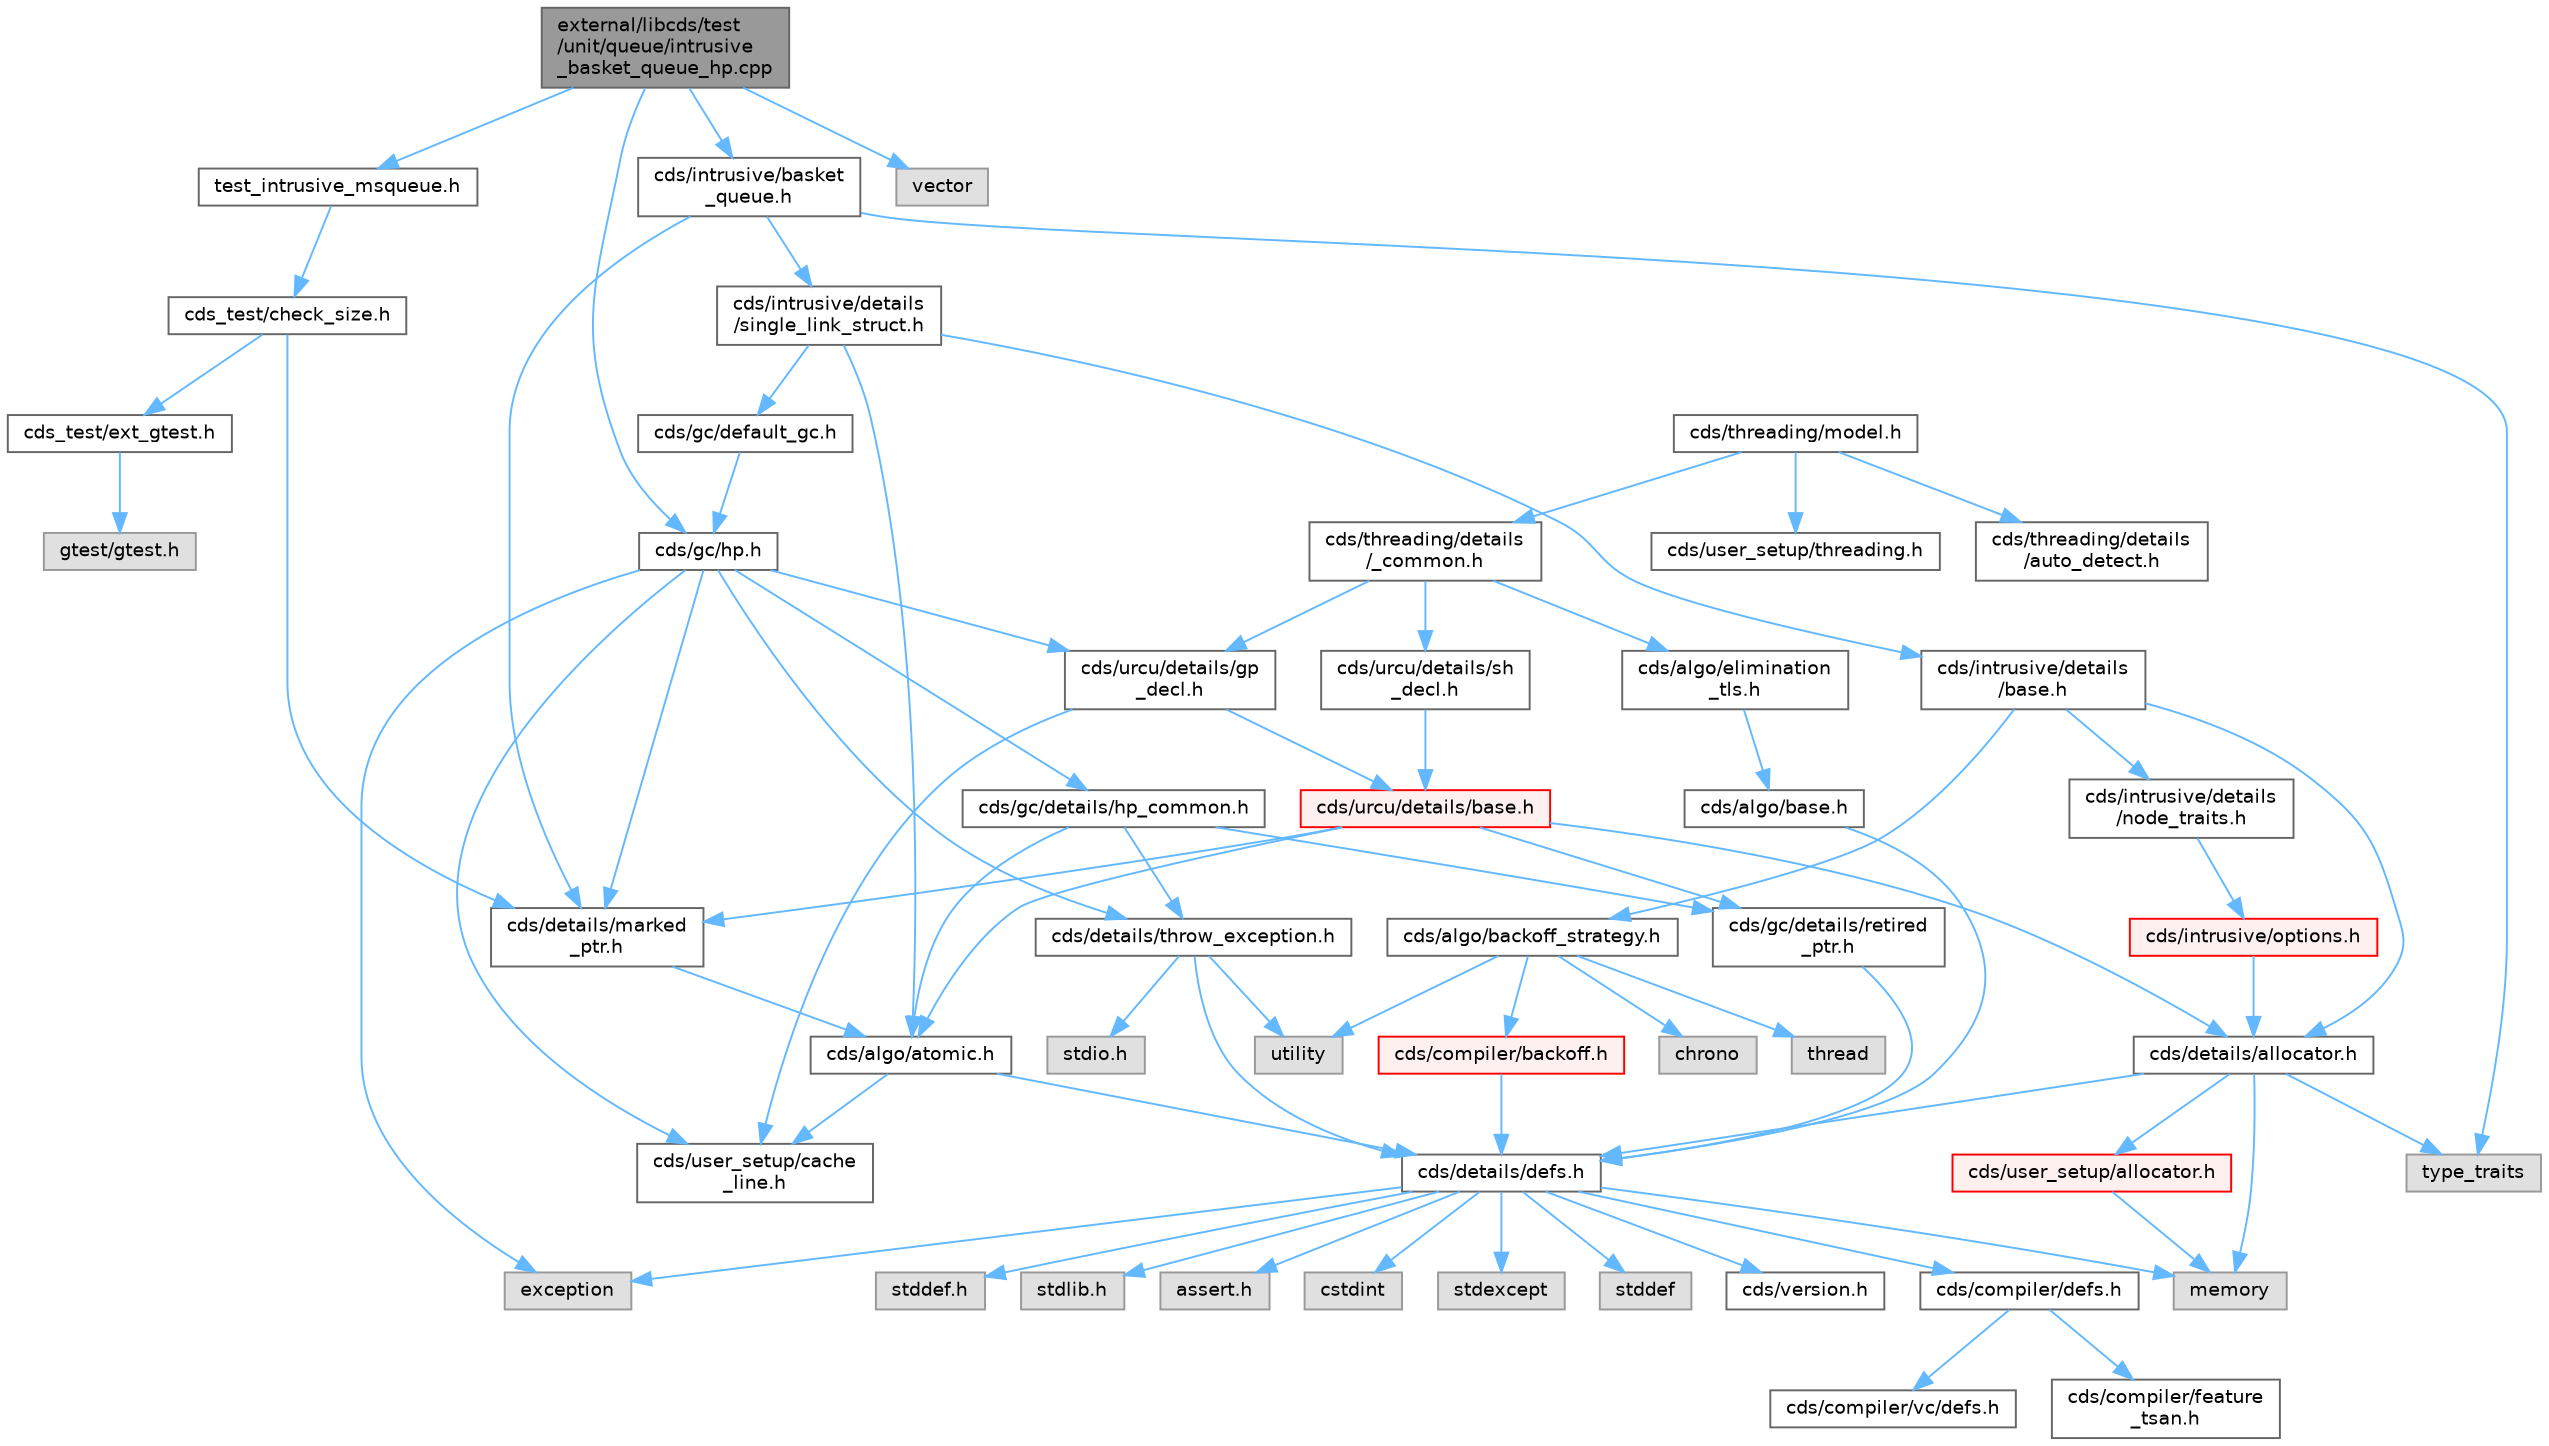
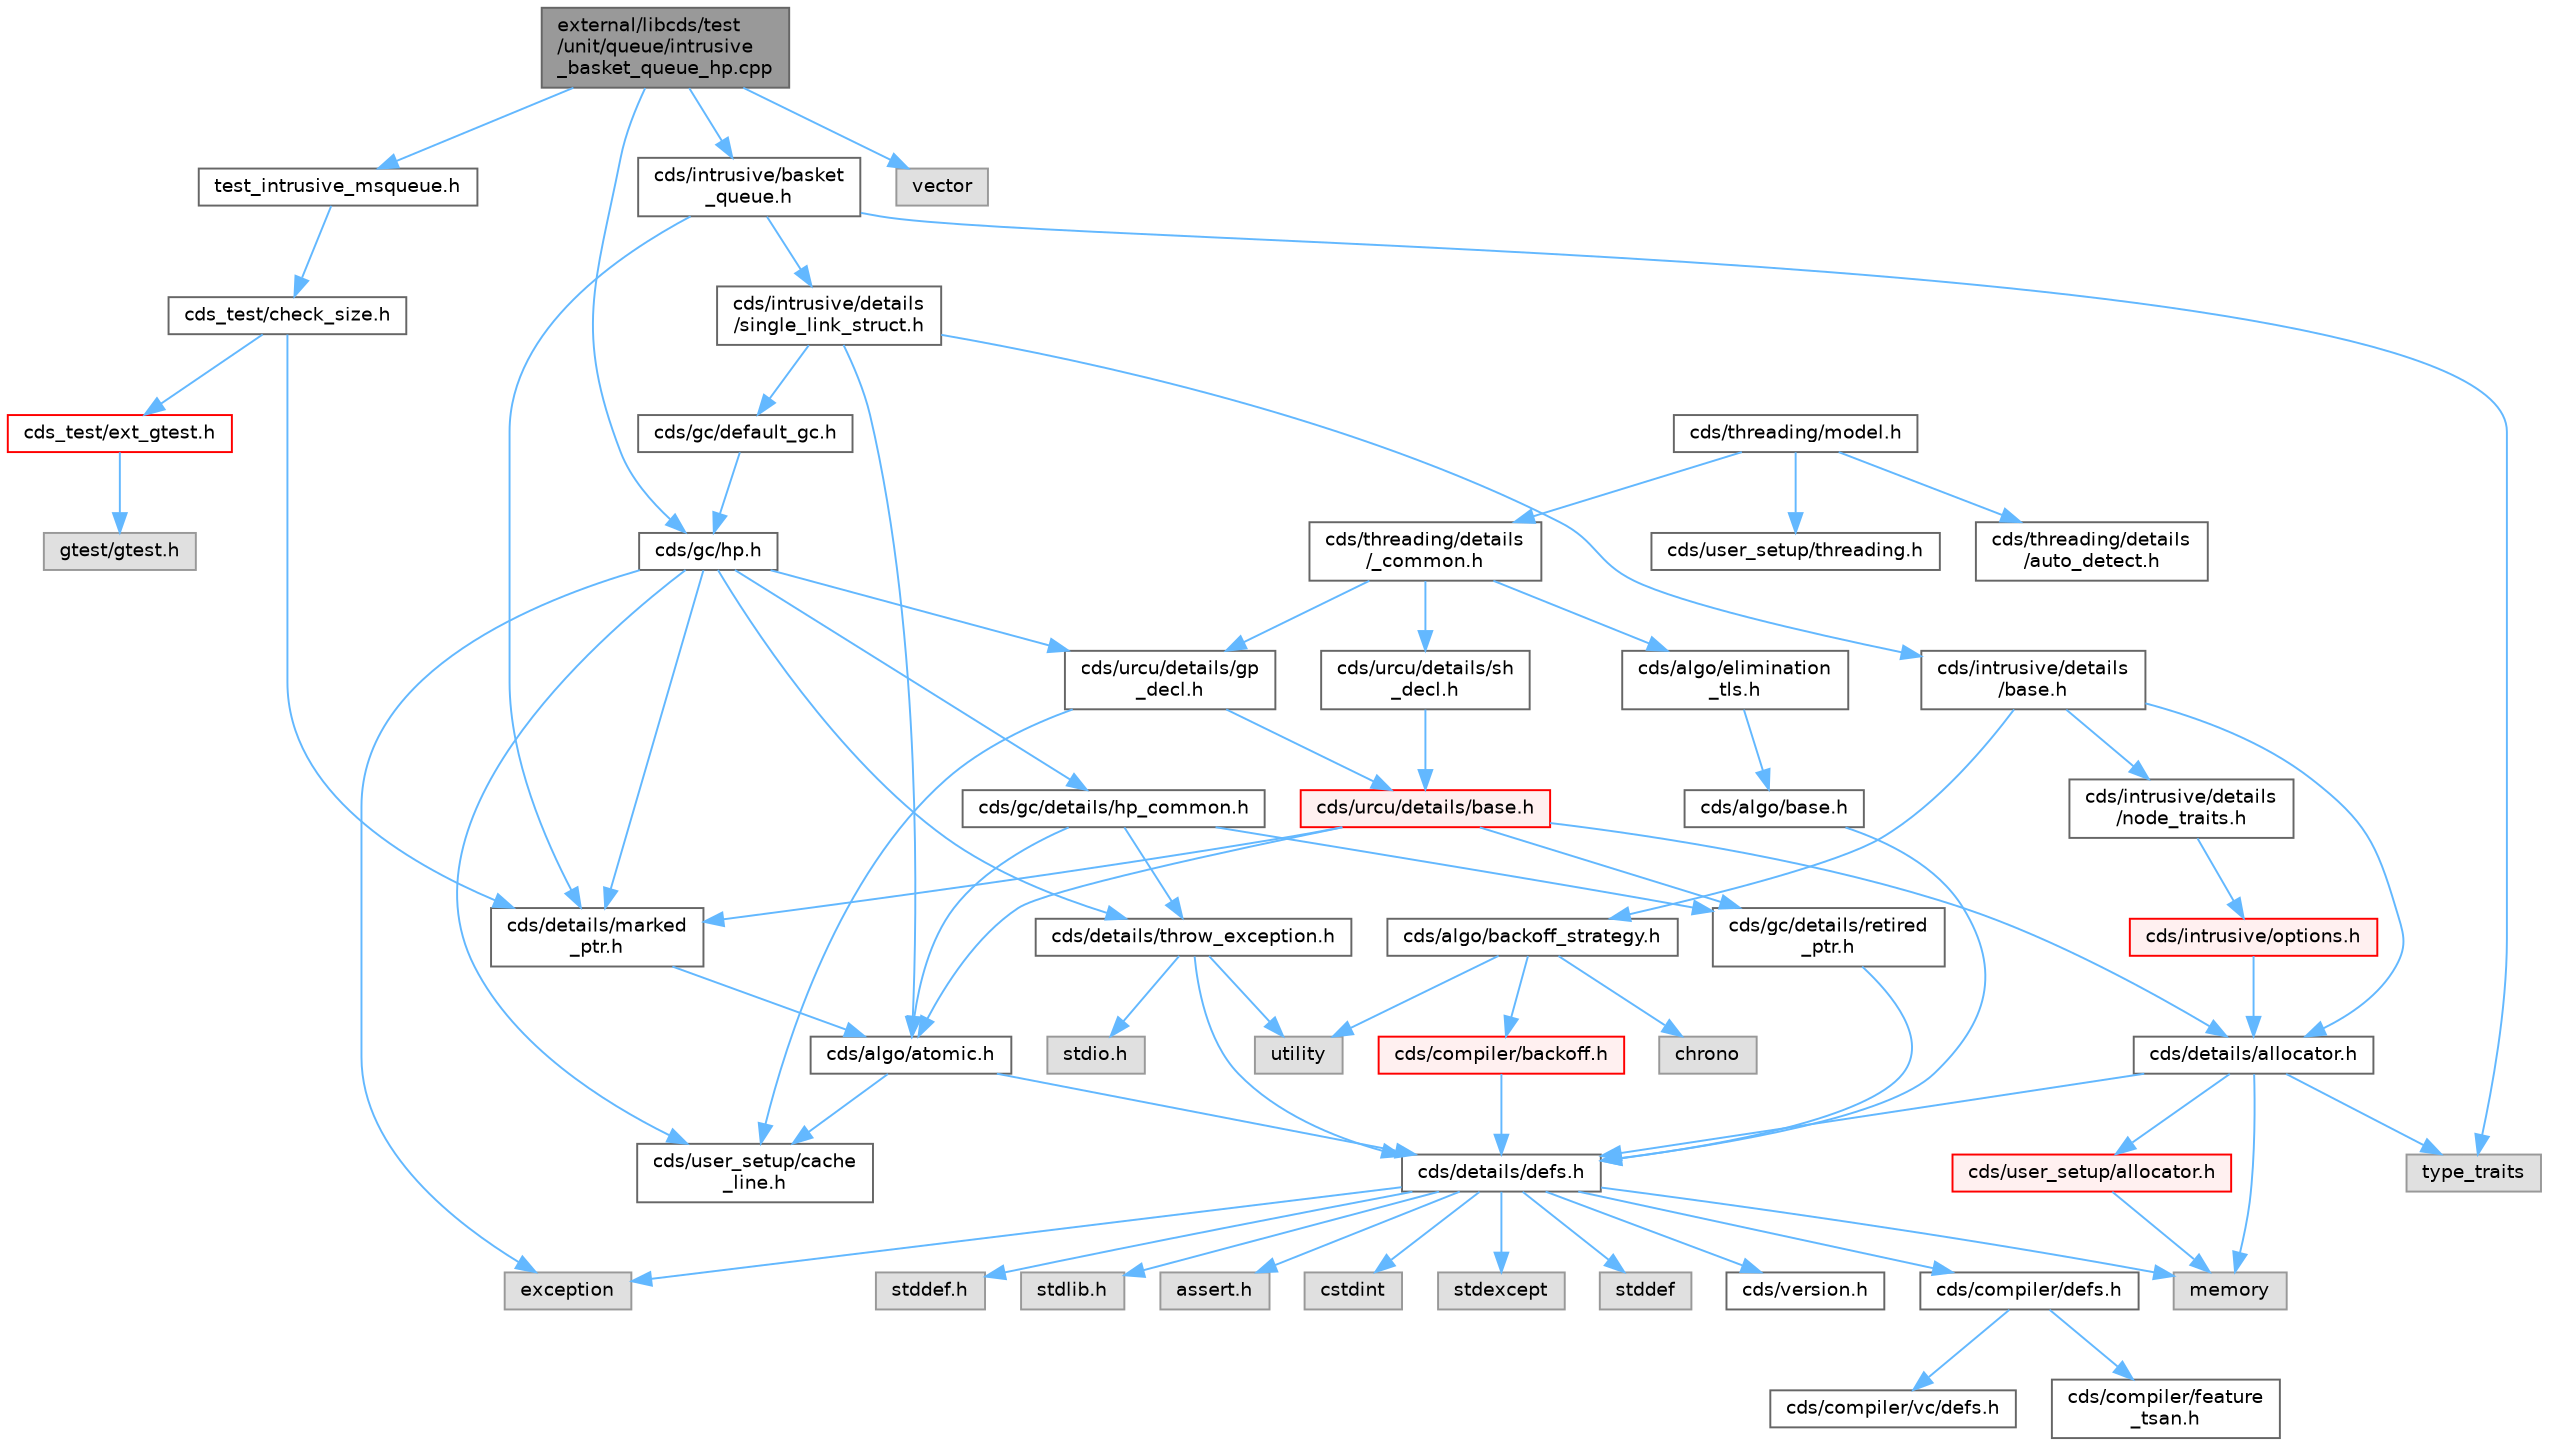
(120, 434) -> (120, 434)
(1839, 1055) -> none
